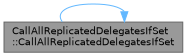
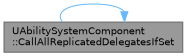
(93, 37) -> (93, 37)
